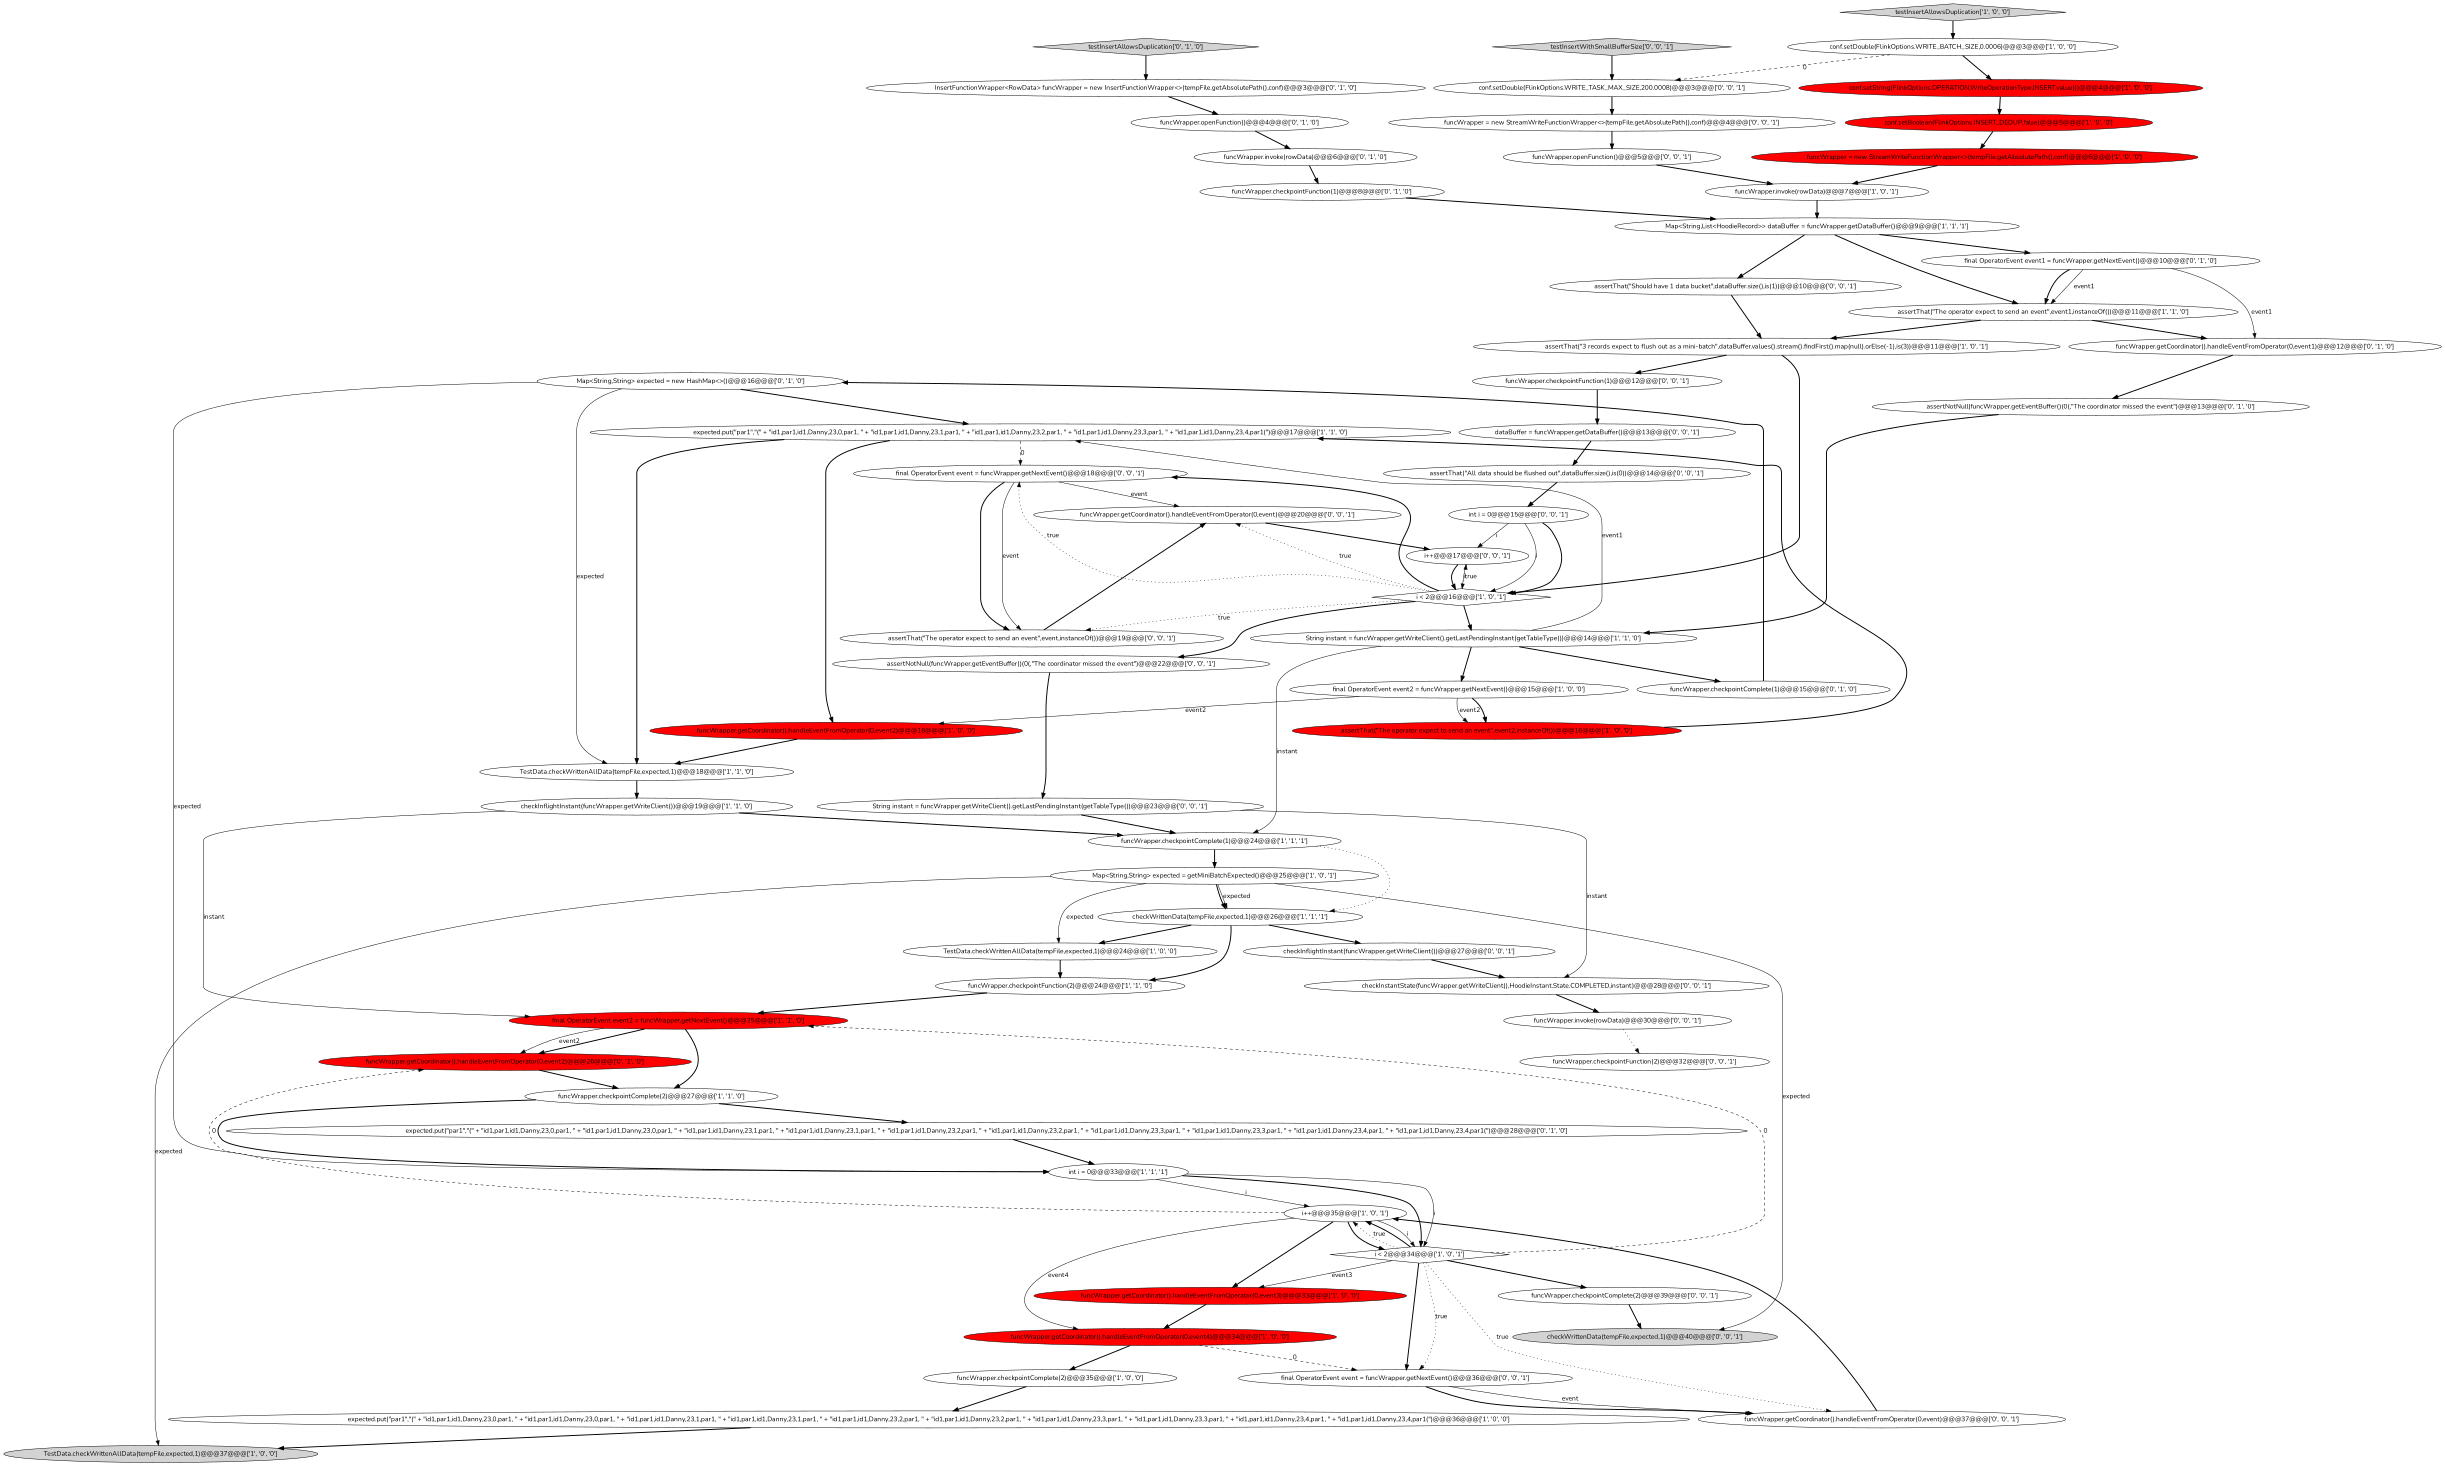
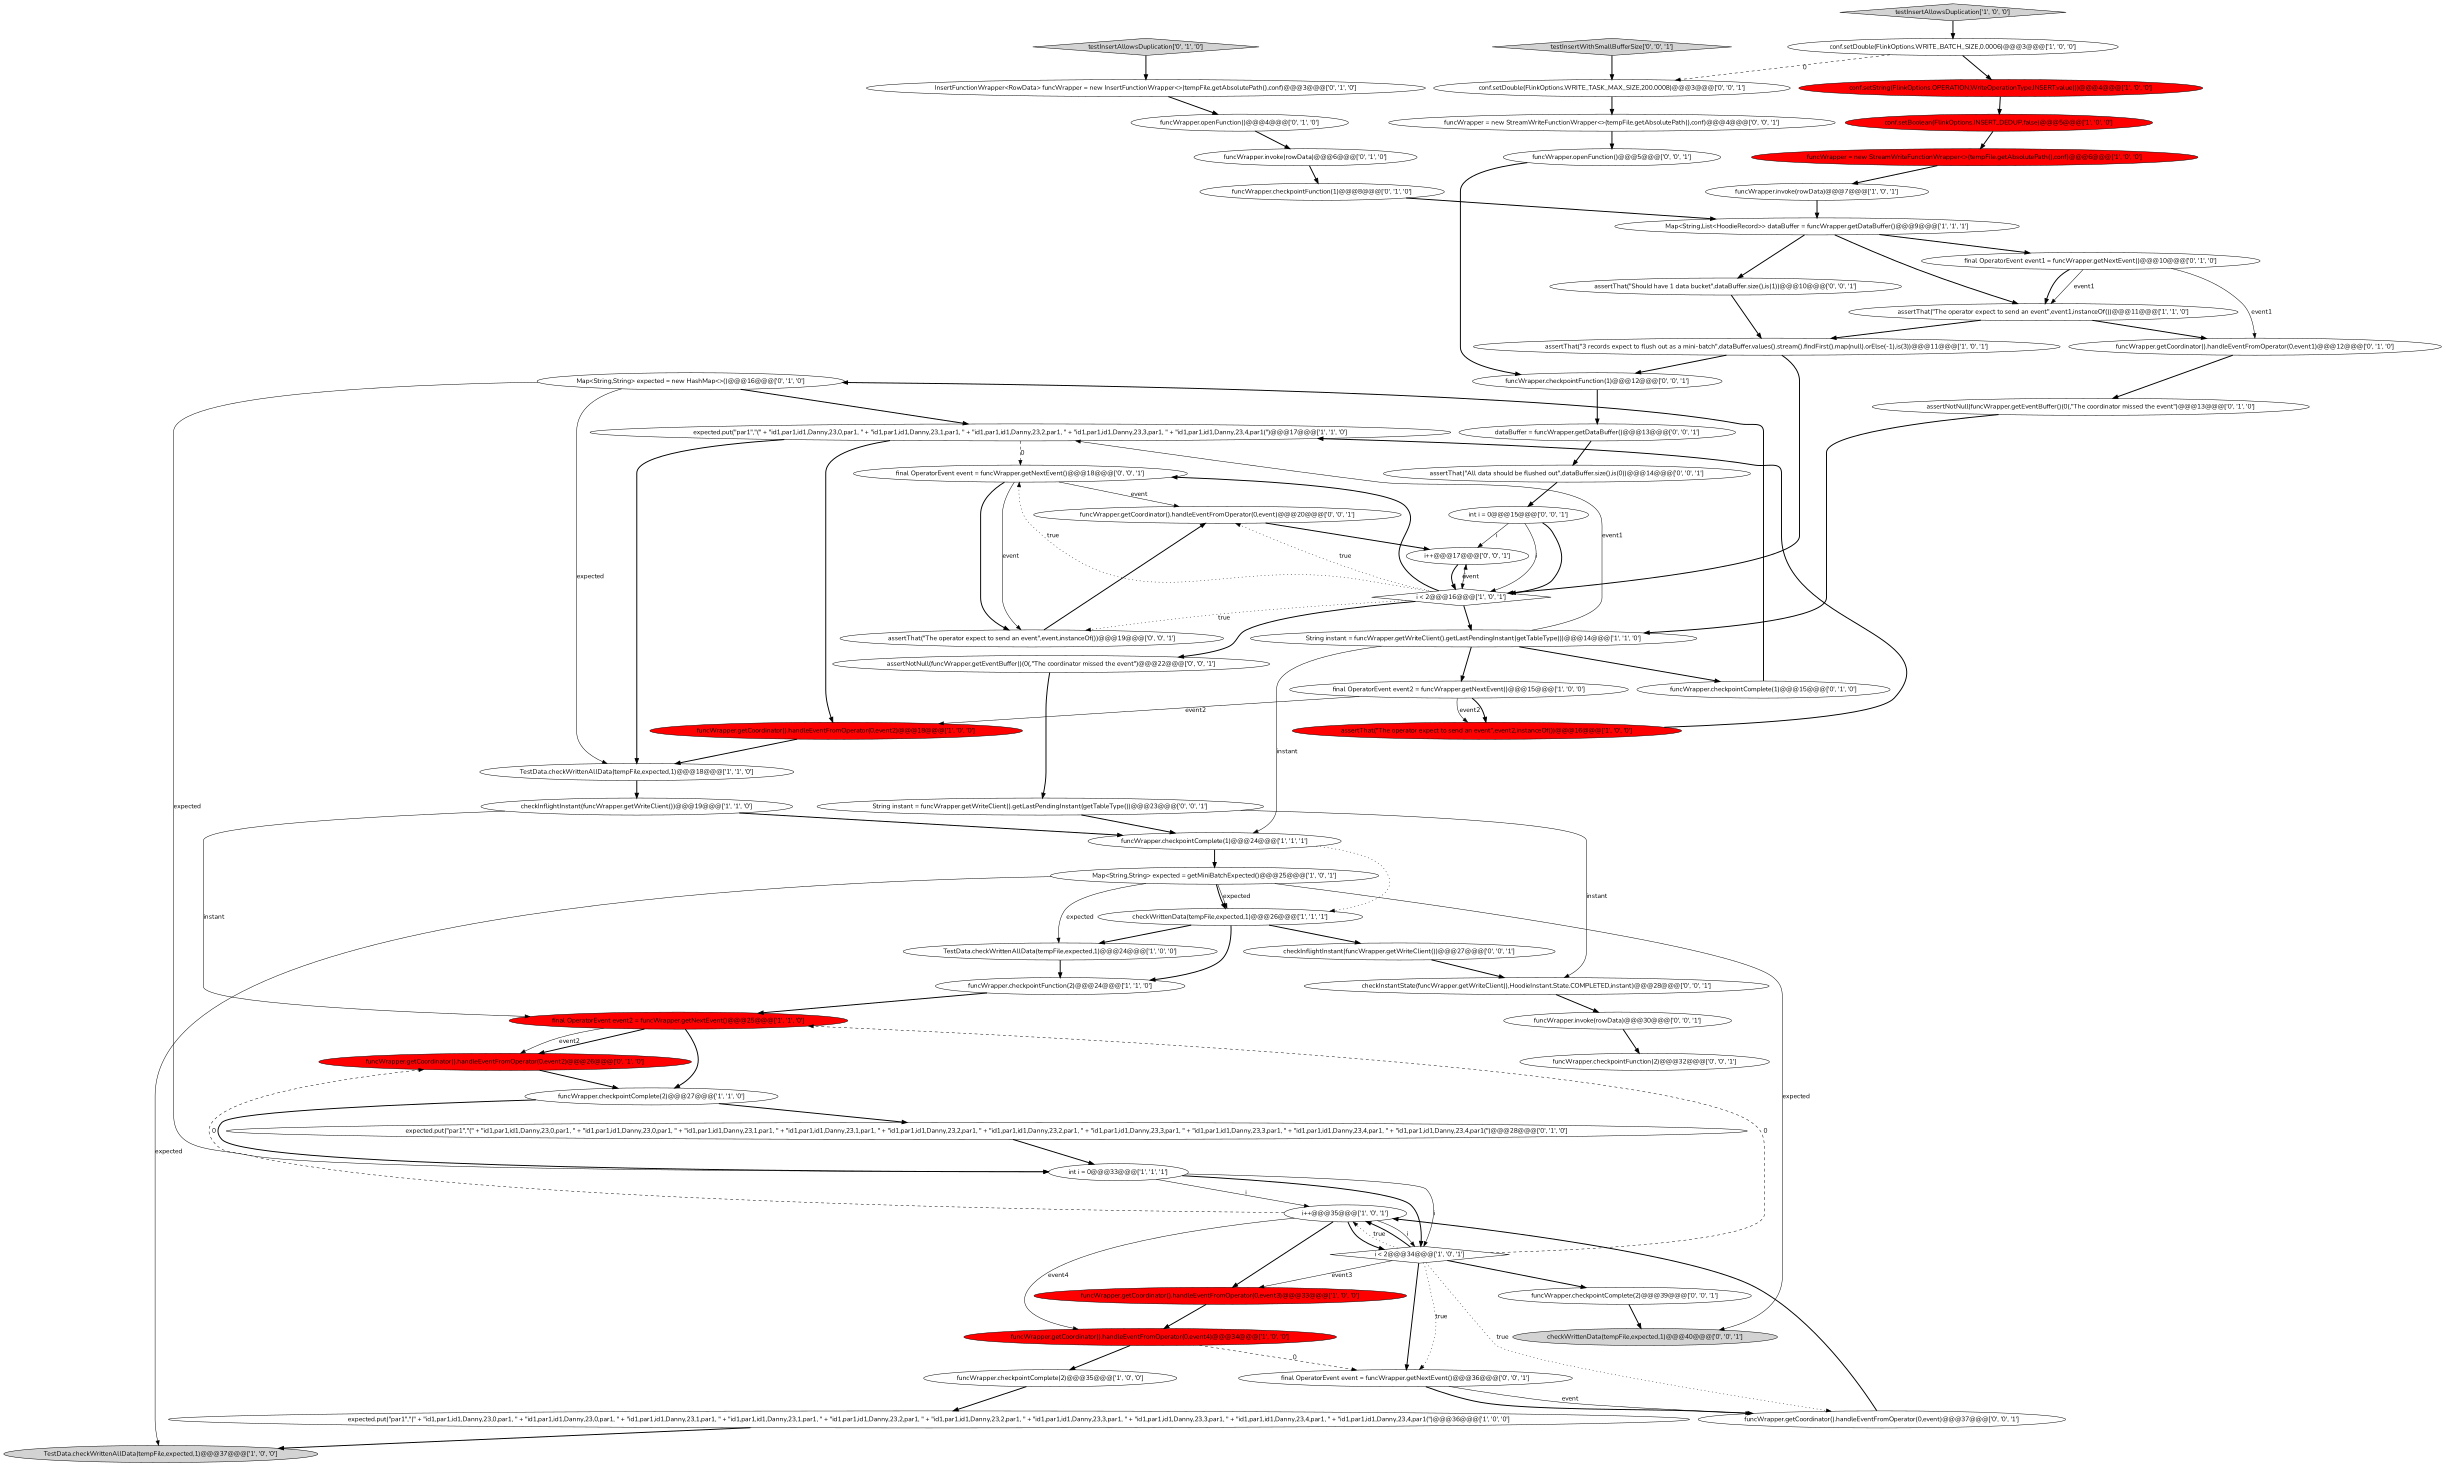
(1712, 174) -> (1460, 263)
(1471, 577) -> (1471, 577)
(1630, 1039) -> (1630, 1039)
